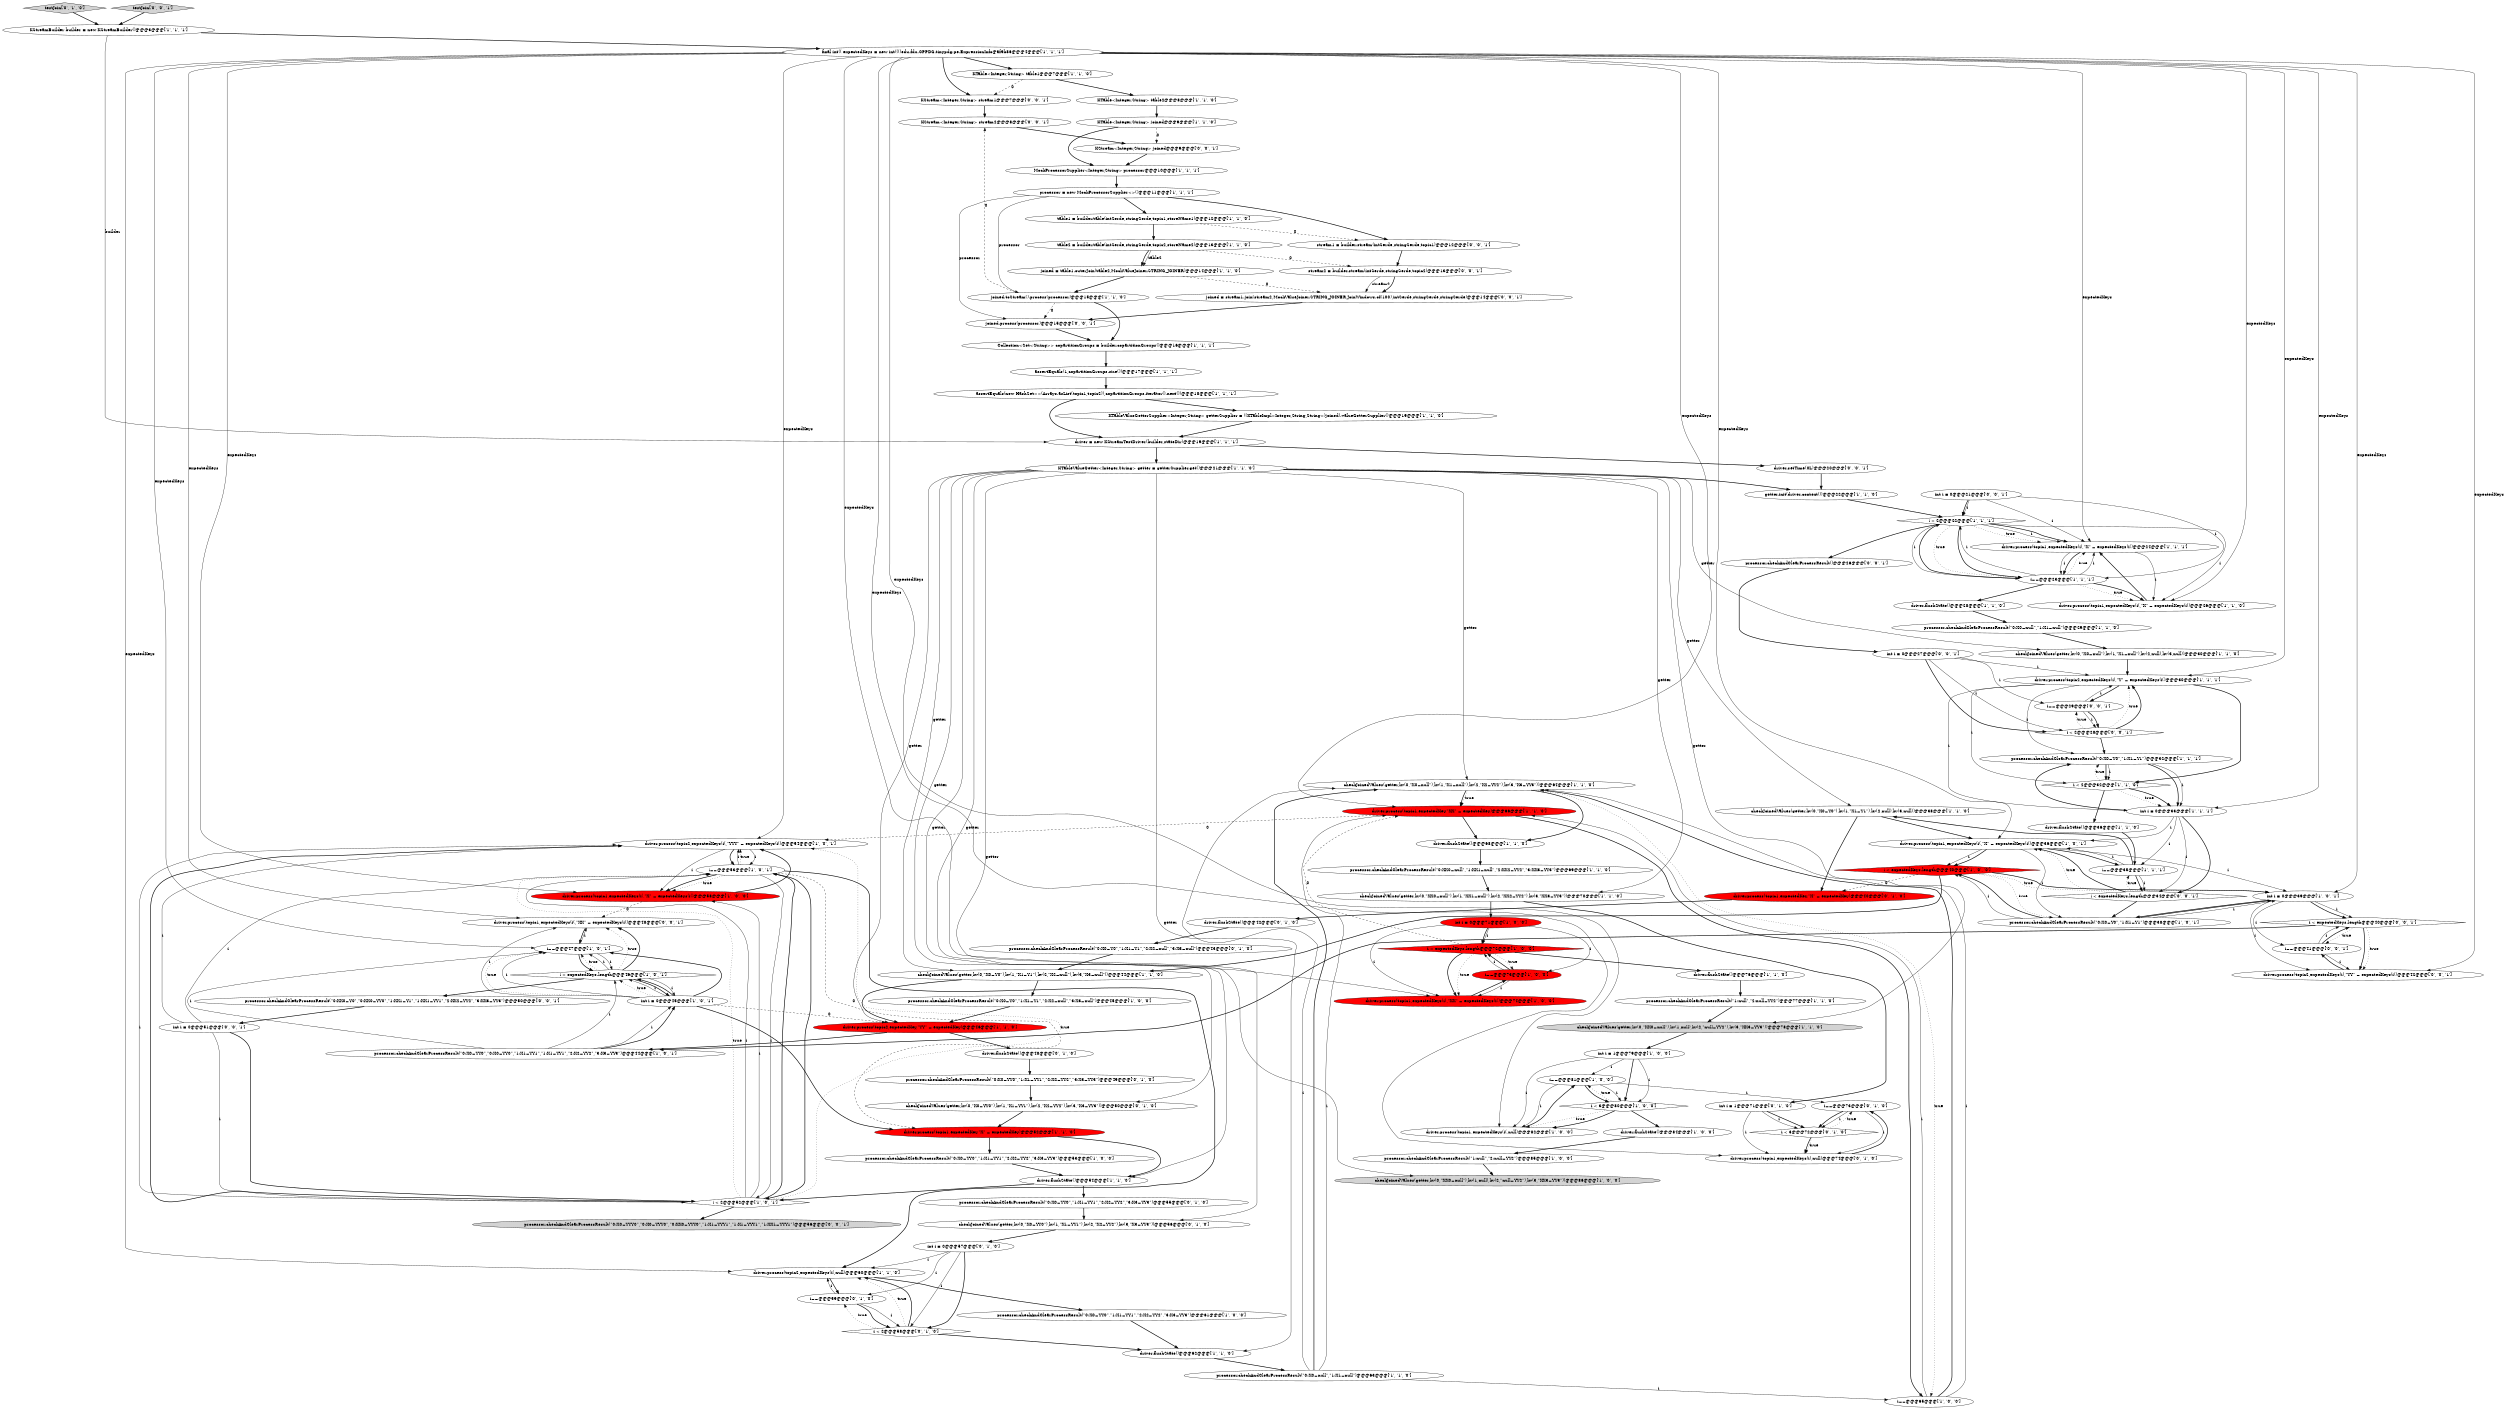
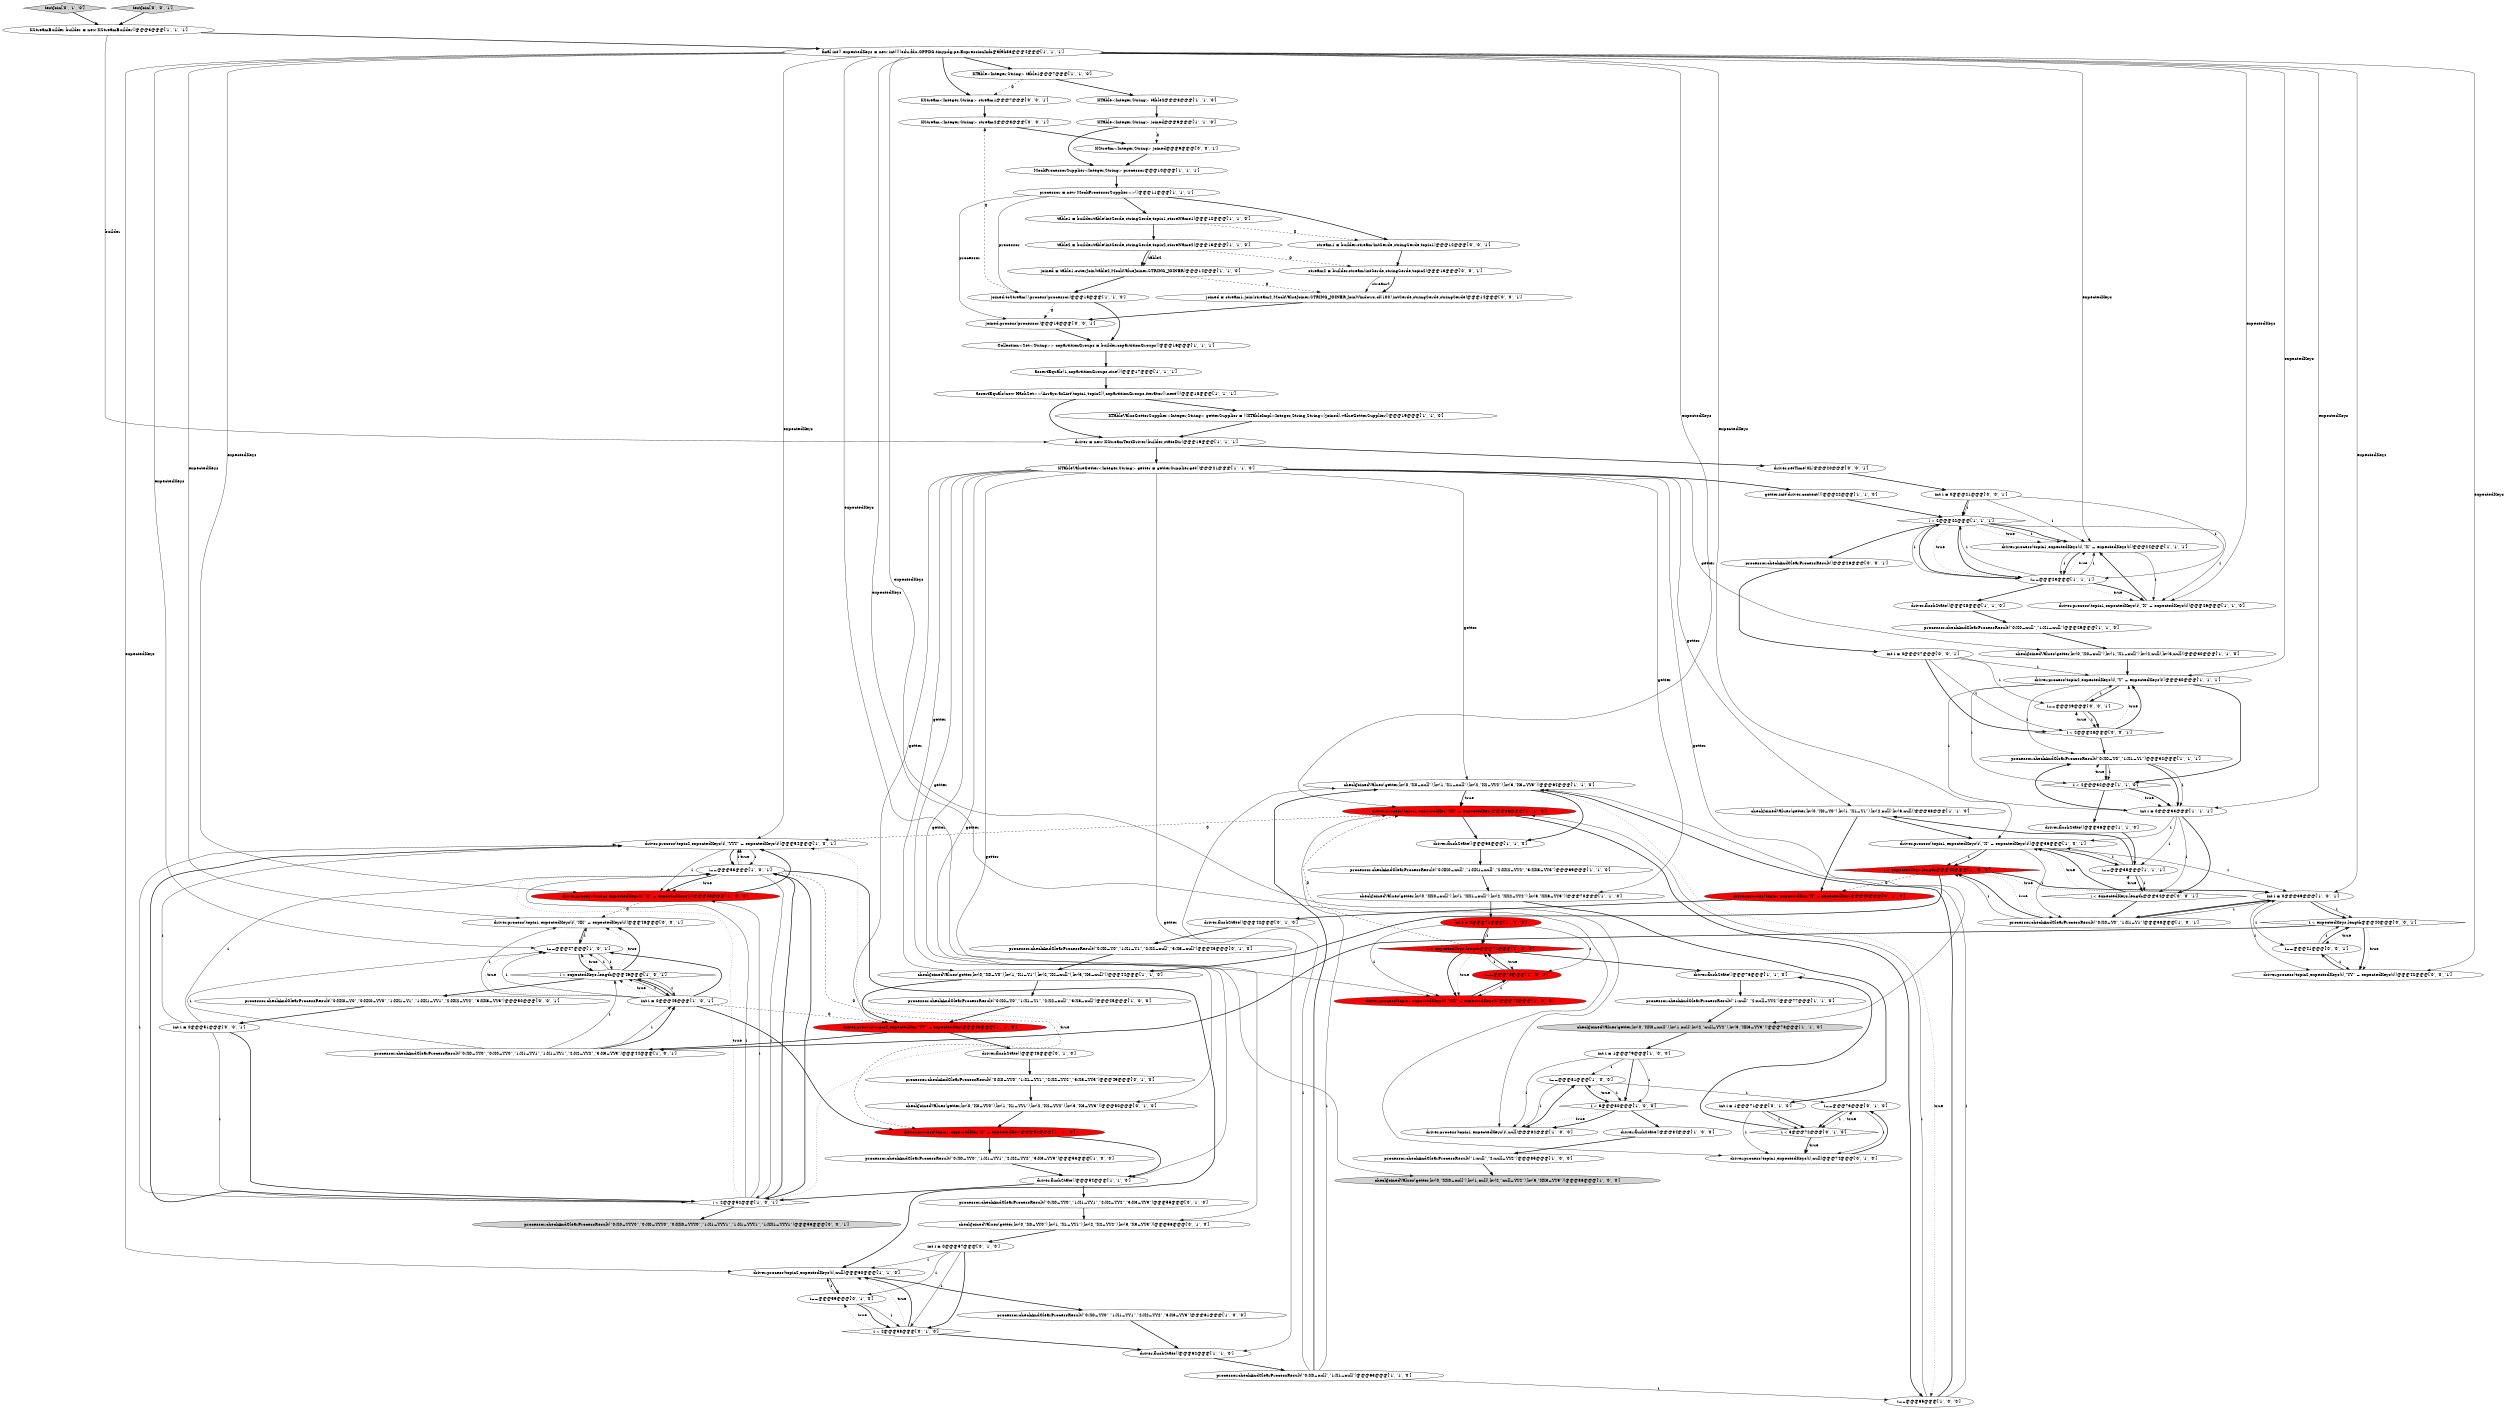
(1821, 480) -> (1895, 481)
none -> (1788, 1065)
